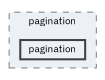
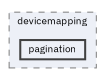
(53, 22) -> (53, 22)
